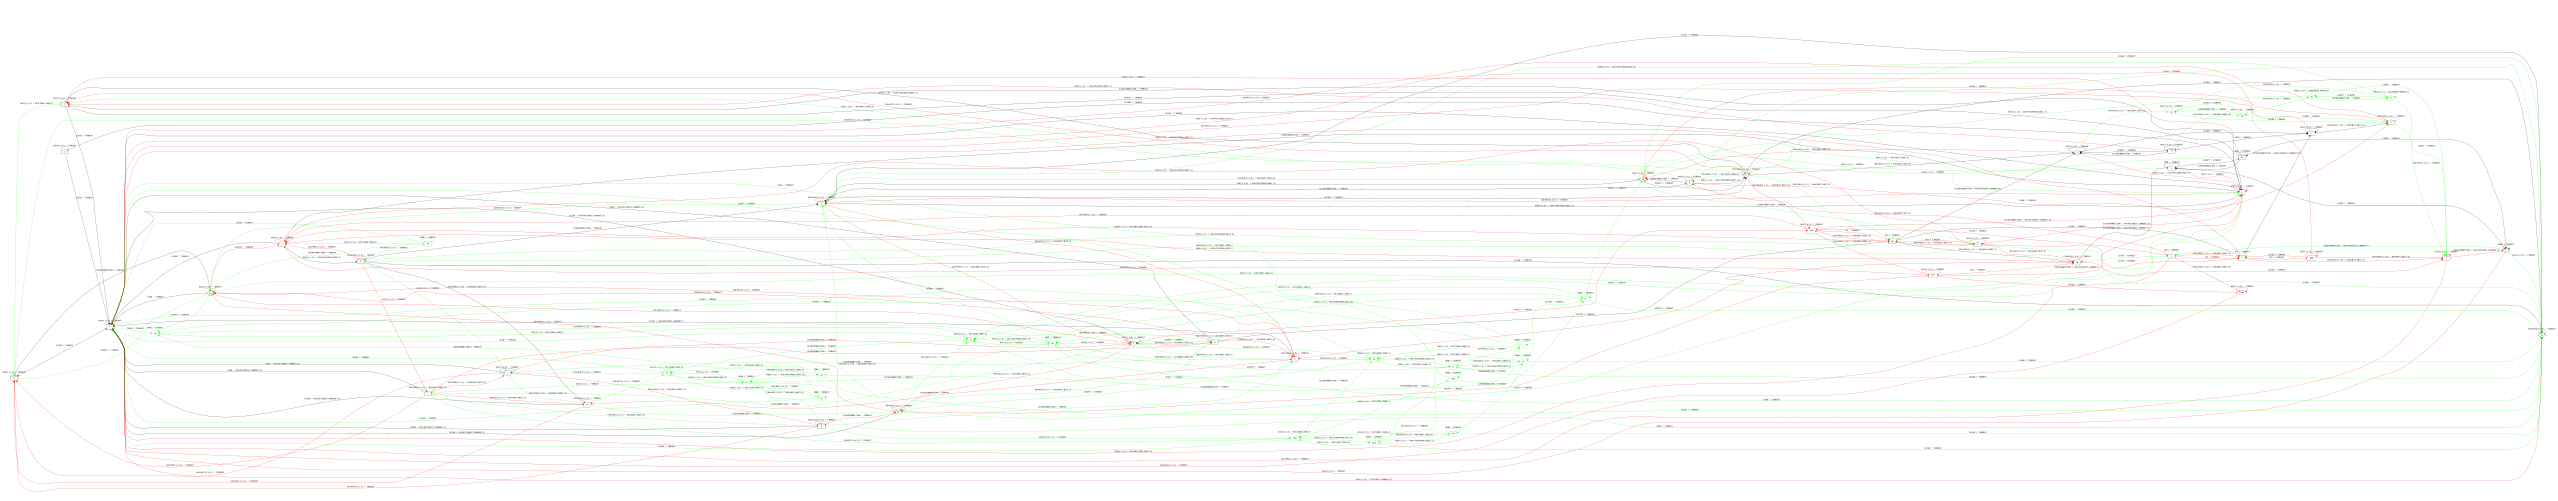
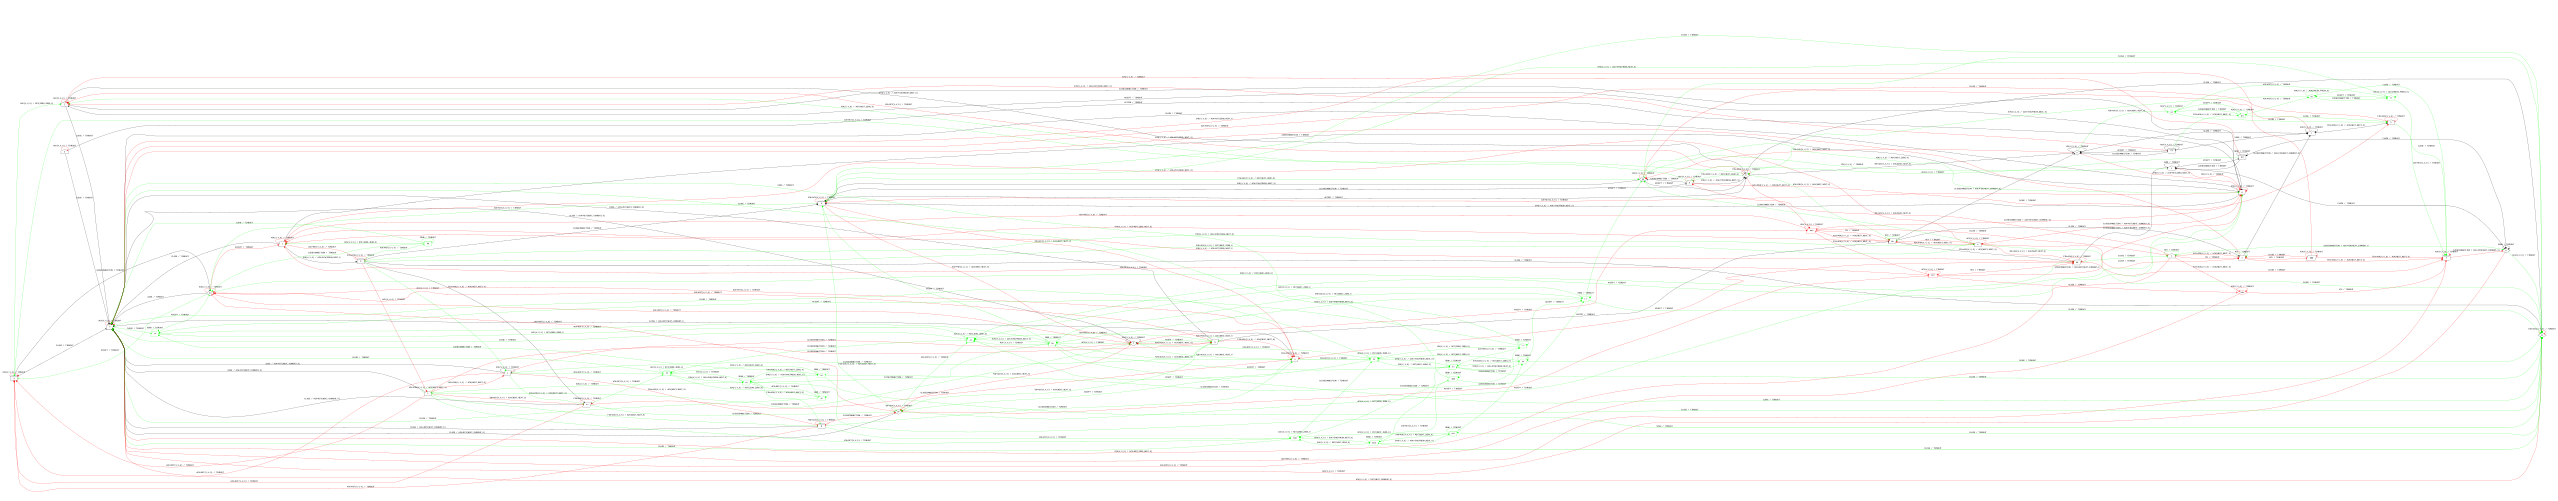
(1794, 40) -> (1794, 40)
(2223, 70) -> none
(1168, 109) -> none
none -> (2351, 291)
